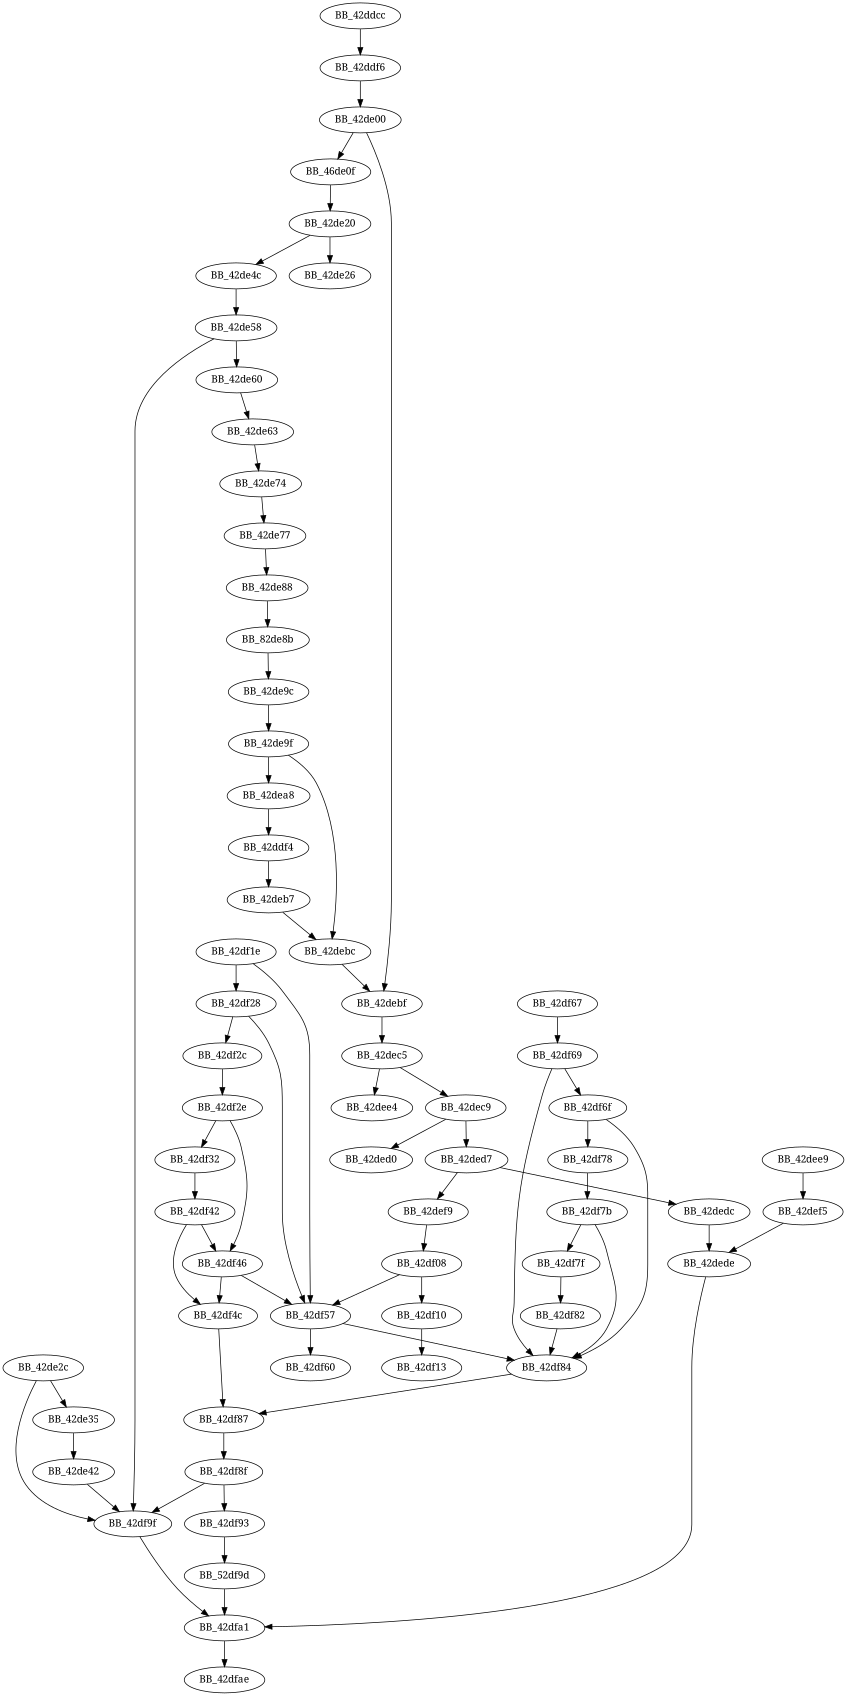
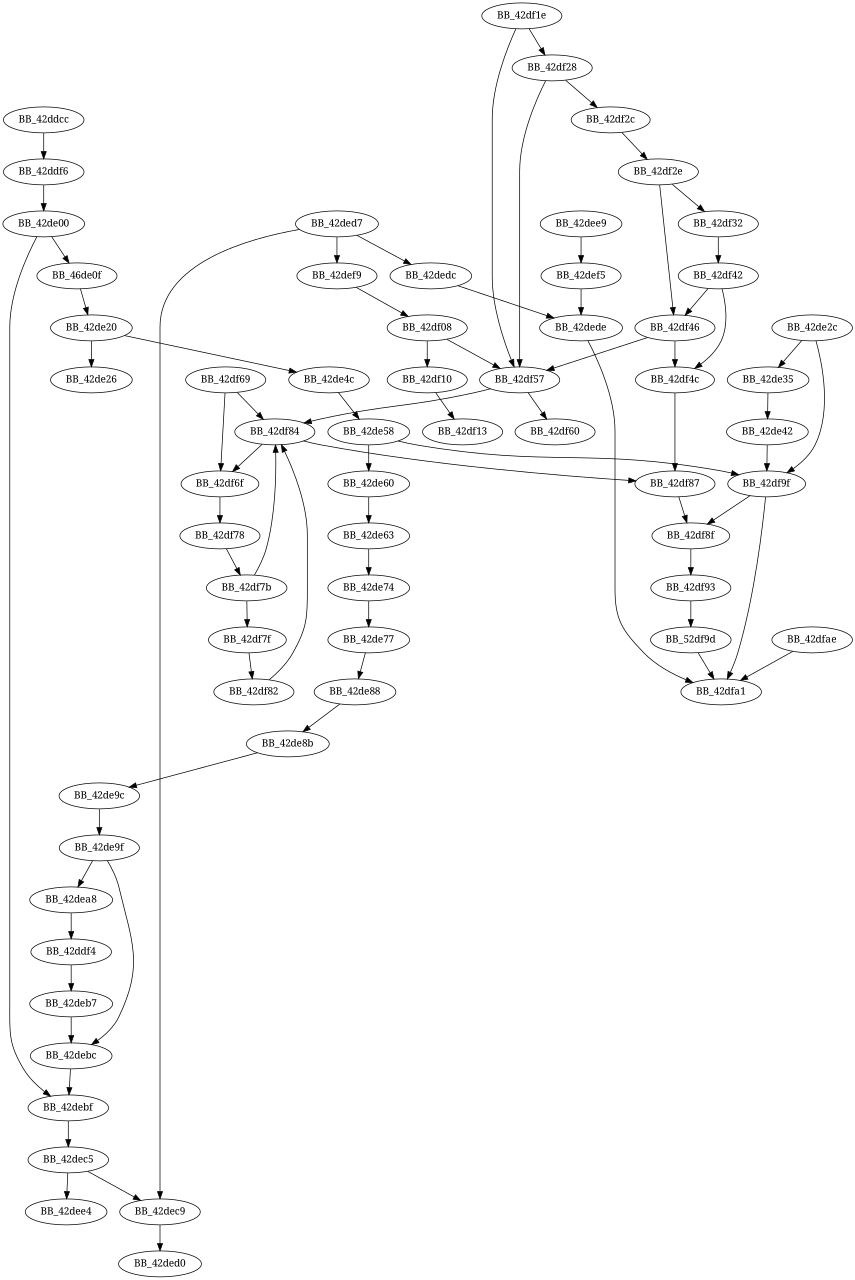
(268, 640) -> (288, 744)
(557, 1004) -> none
(466, 1130) -> (160, 667)
(648, 1245) -> (250, 455)
(182, 1496) -> (732, 508)
(225, 1650) -> (770, 664)
